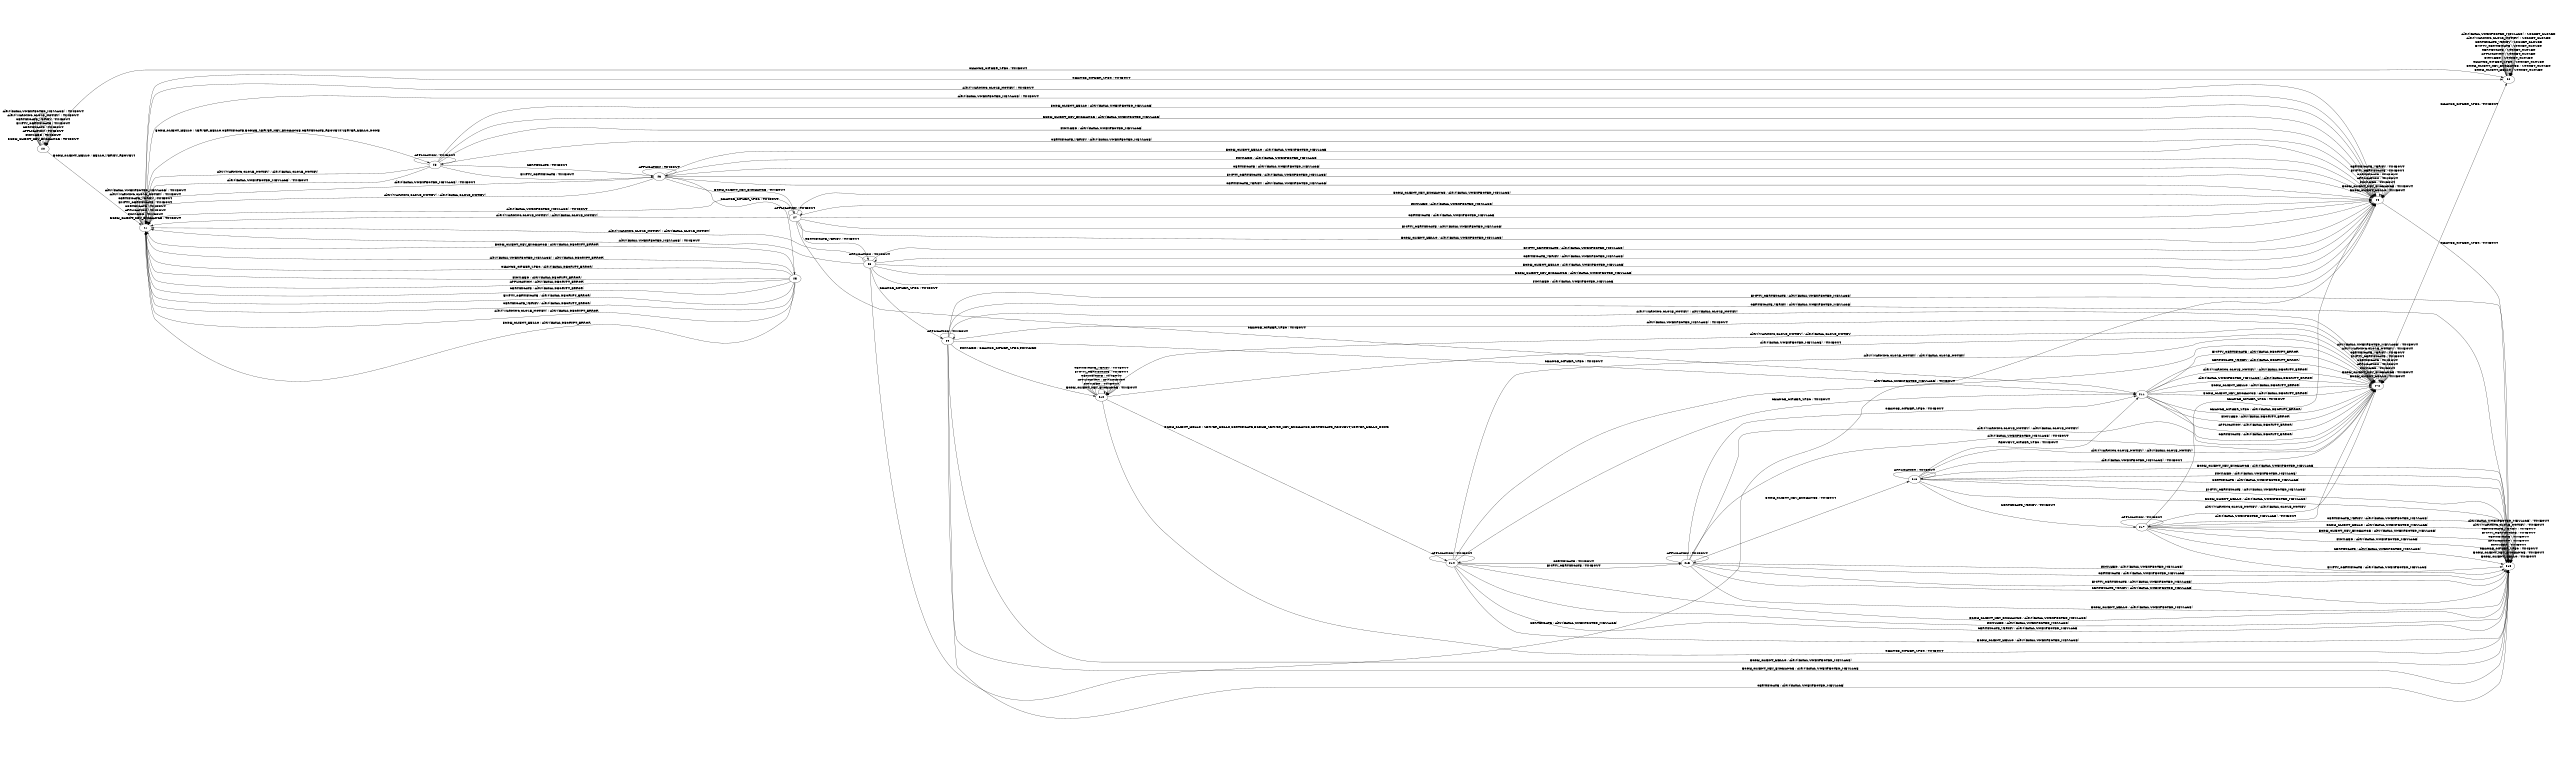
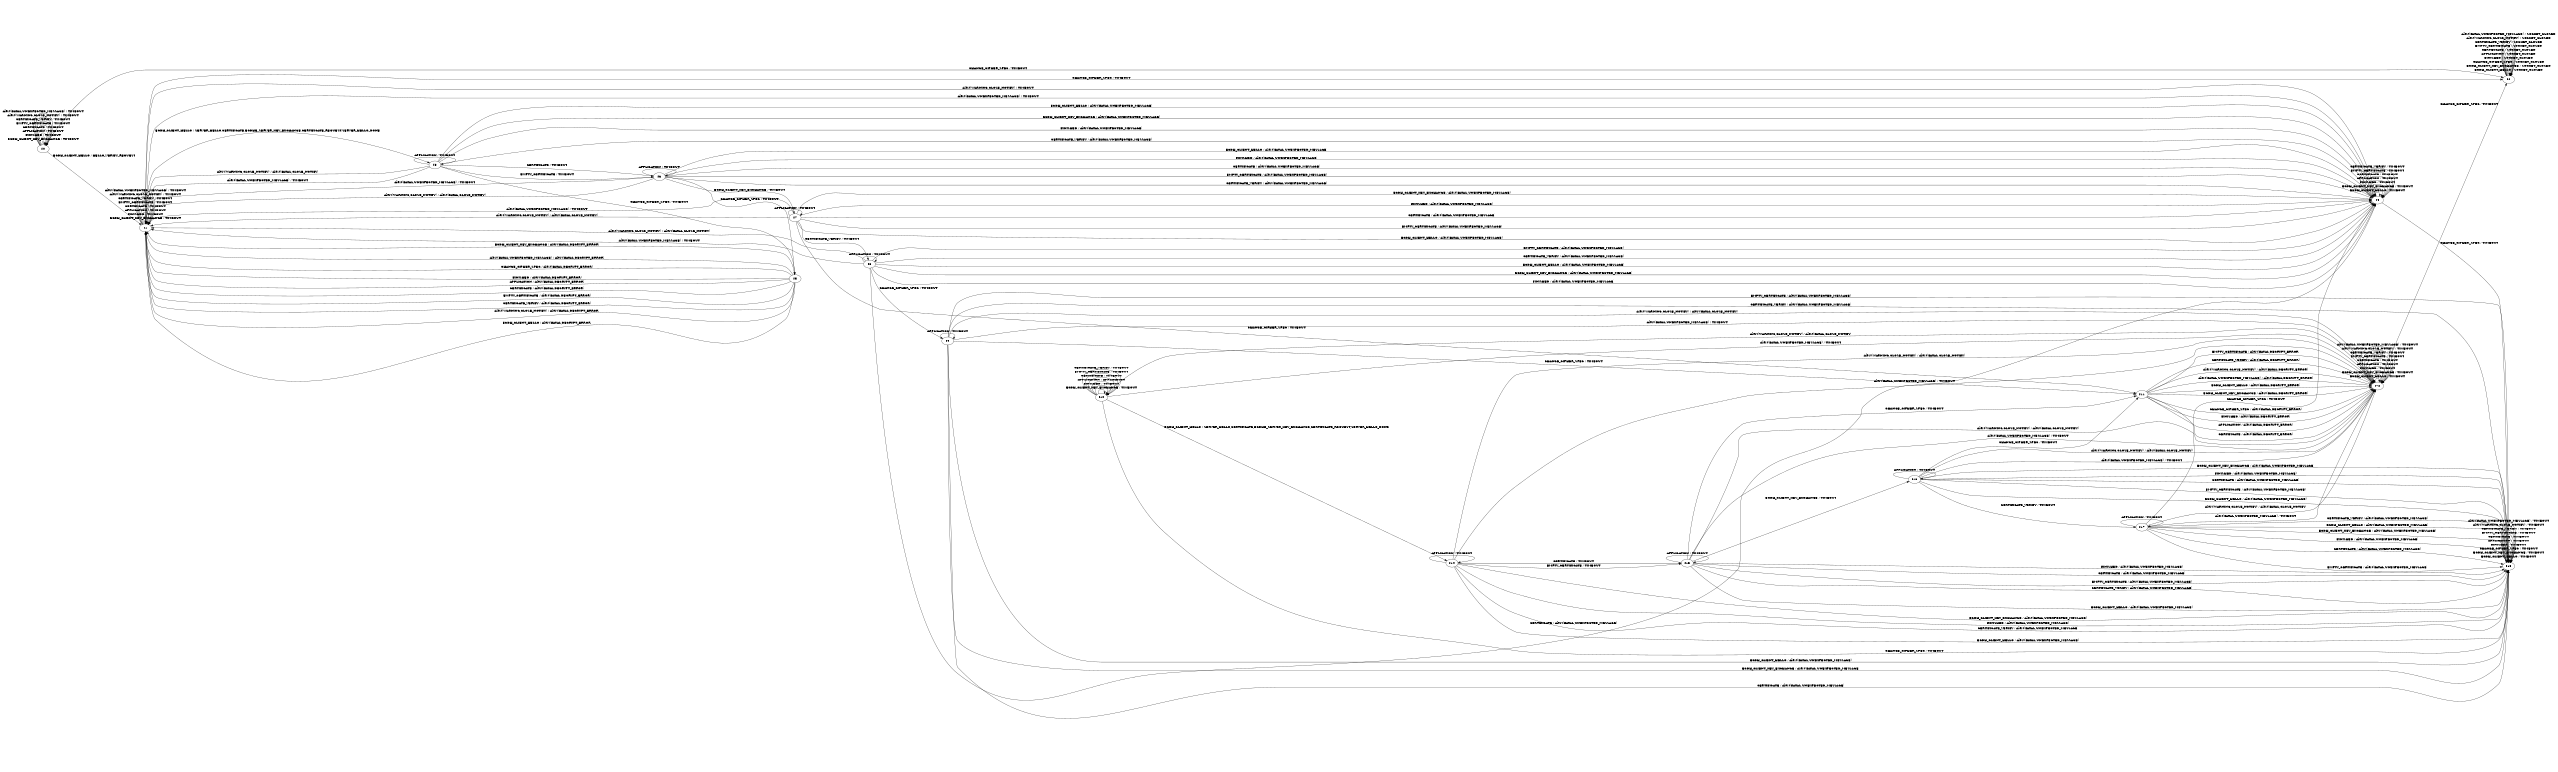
none -> (628, 207)
(1020, 377) -> none
(1777, 409) -> none
(2028, 442) -> (2028, 442)
